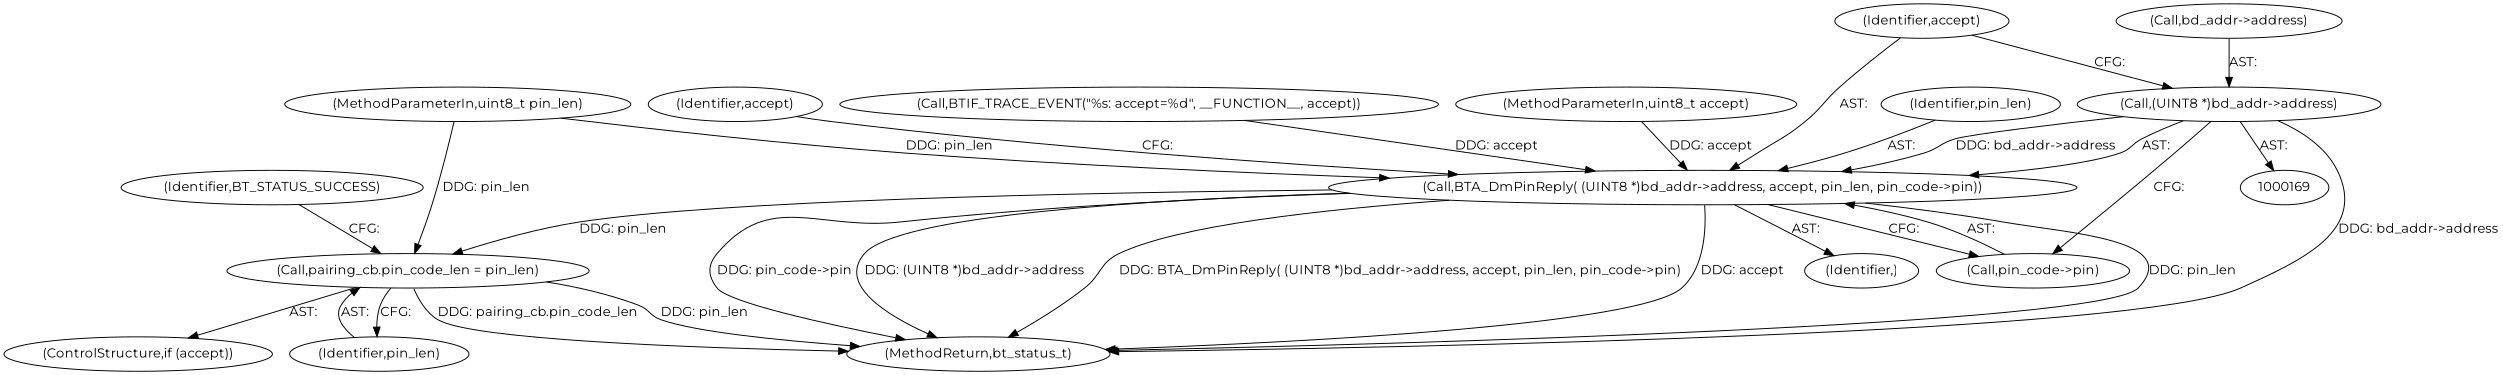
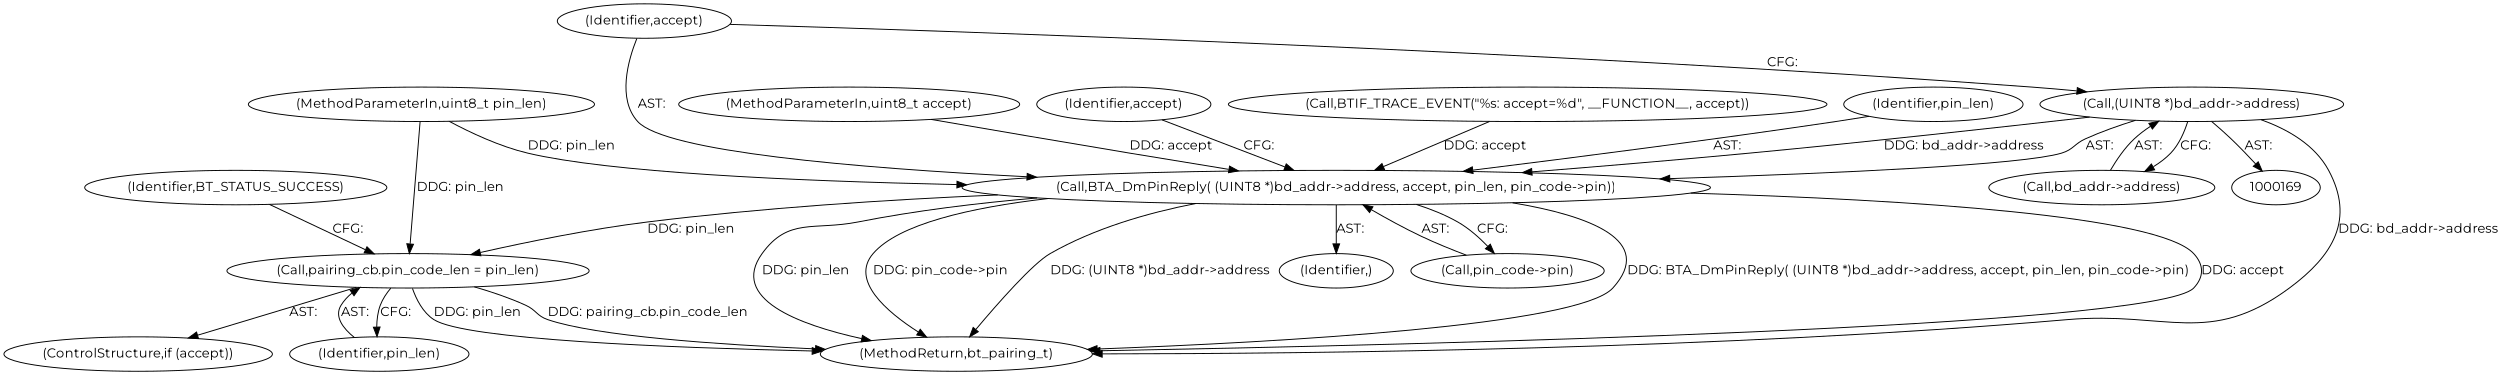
(2136, 185) -> (2175, 148)
(978, 354) -> (956, 354)
